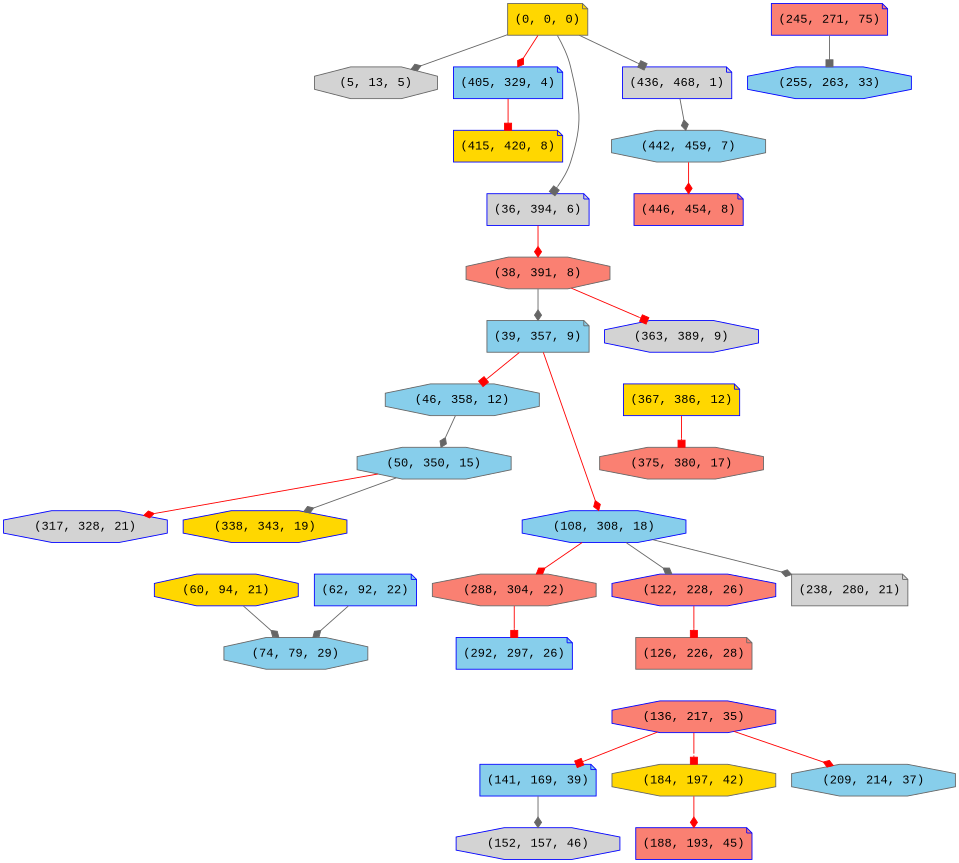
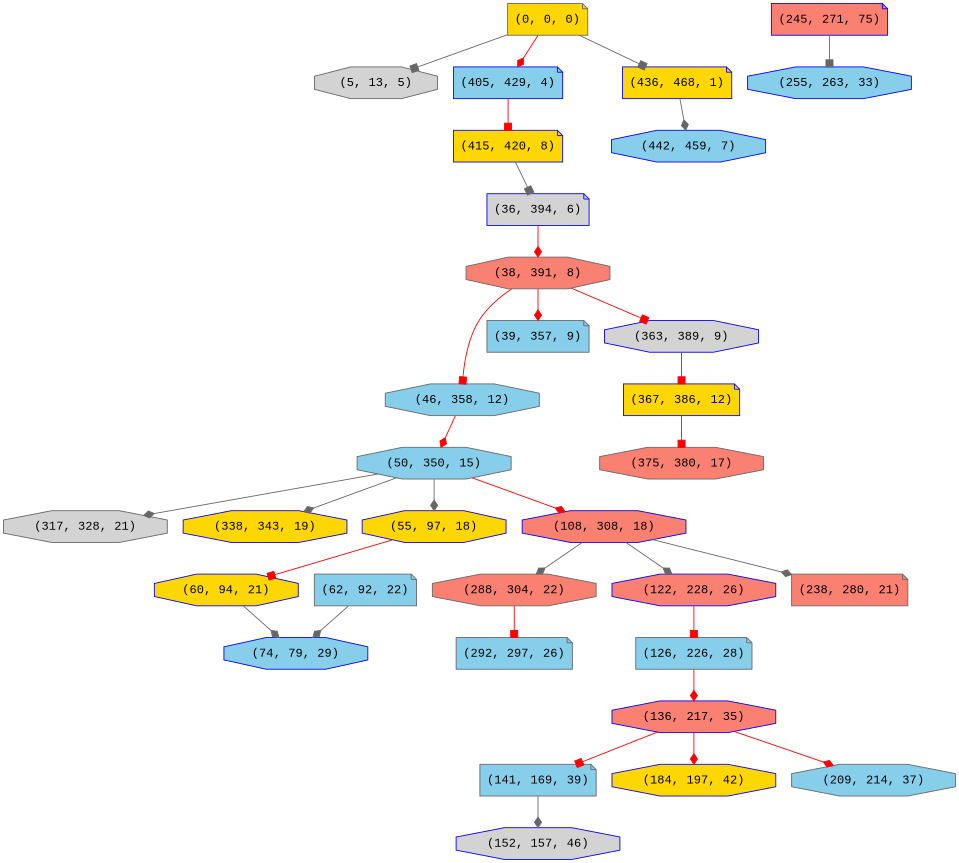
(464, 50) -> (464, 50)
(508, 83) -> (508, 83)
(677, 83) -> (677, 83)
(579, 111) -> (521, 174)
(689, 146) -> (689, 146)
(689, 210) -> none
(538, 299) -> (538, 299)
none -> (682, 364)
(503, 365) -> (476, 326)
(569, 426) -> (514, 493)
(450, 427) -> (450, 427)
(266, 494) -> (266, 494)
(85, 527) -> (85, 527)
none -> (434, 527)
(604, 527) -> (604, 527)
(564, 555) -> (564, 555)
(365, 590) -> (365, 590)
(850, 590) -> (850, 590)
(296, 653) -> (296, 653)
(514, 653) -> (514, 653)
(694, 653) -> (694, 653)
none -> (694, 680)
(694, 743) -> (694, 743)
(538, 780) -> (538, 780)
(694, 780) -> (694, 780)
(694, 844) -> none
